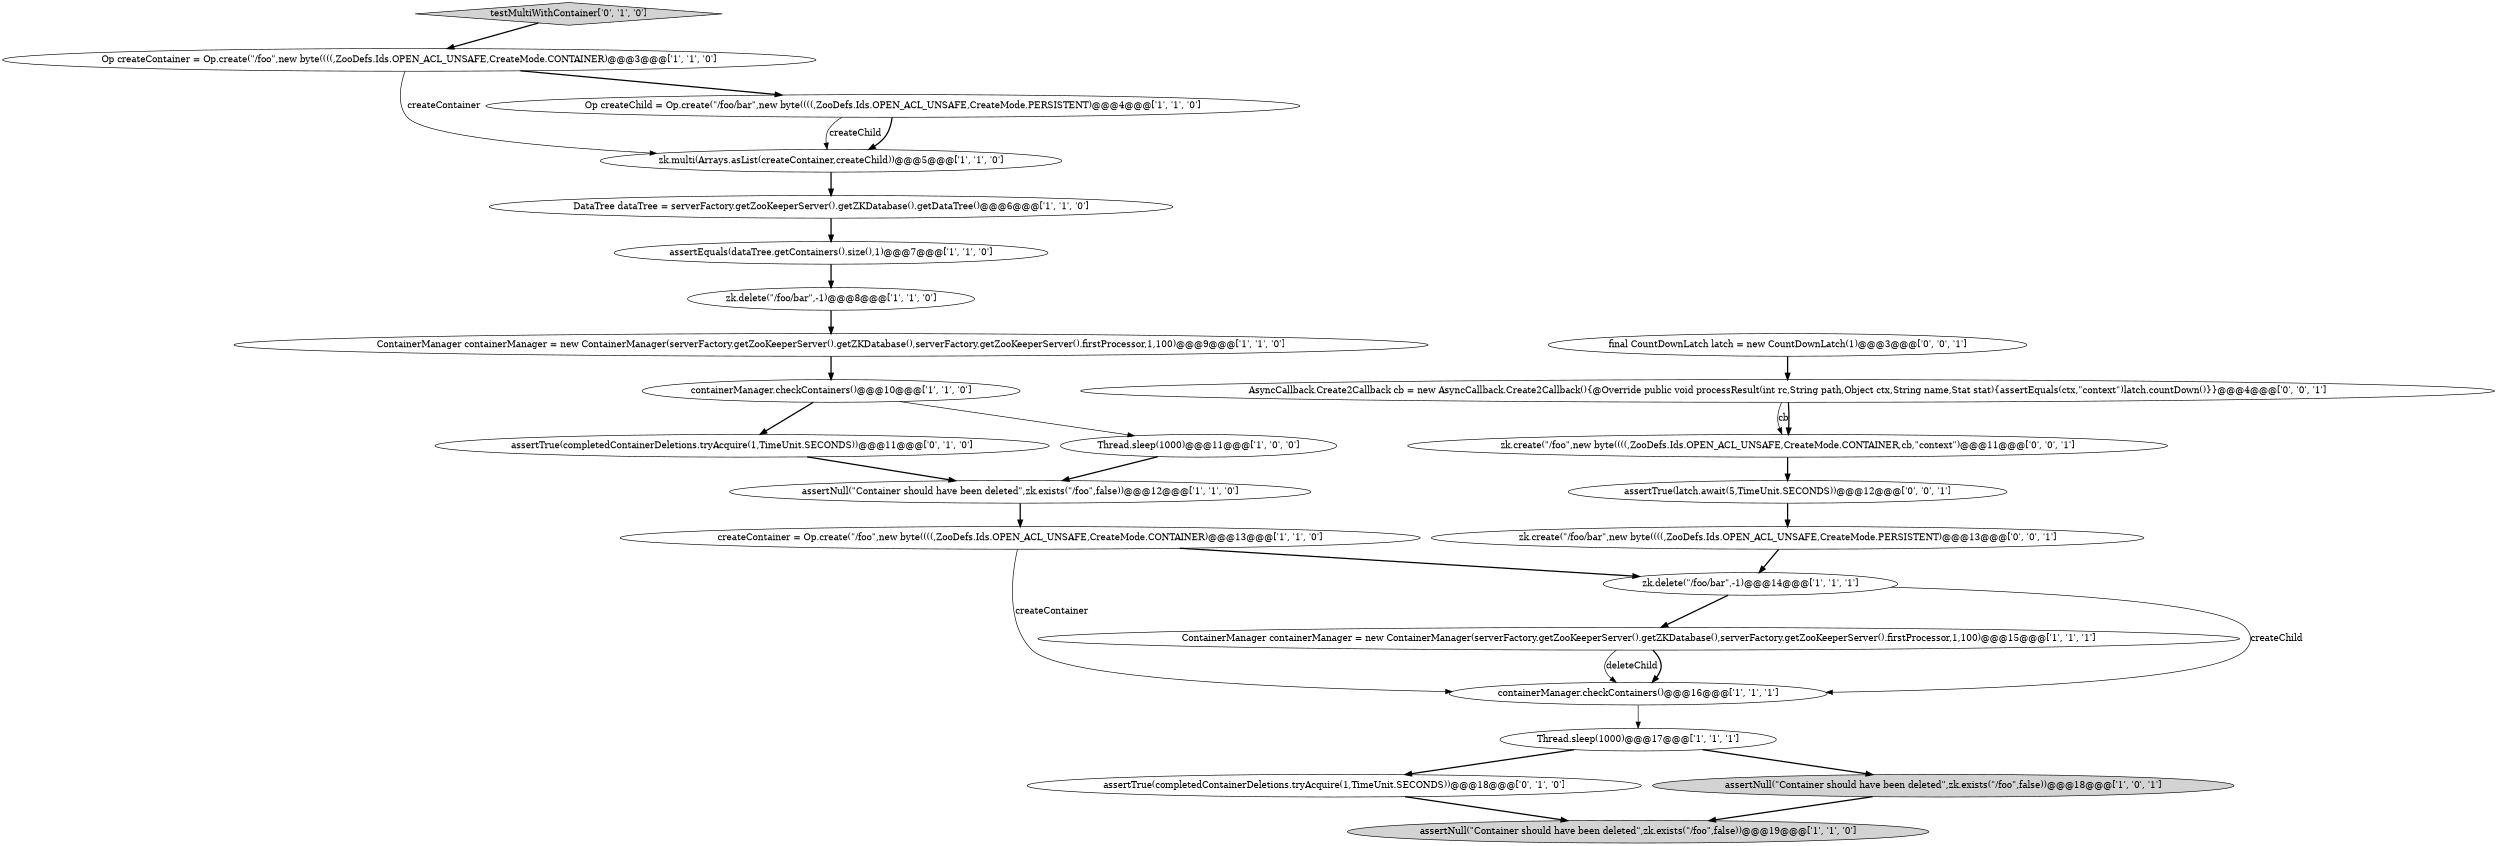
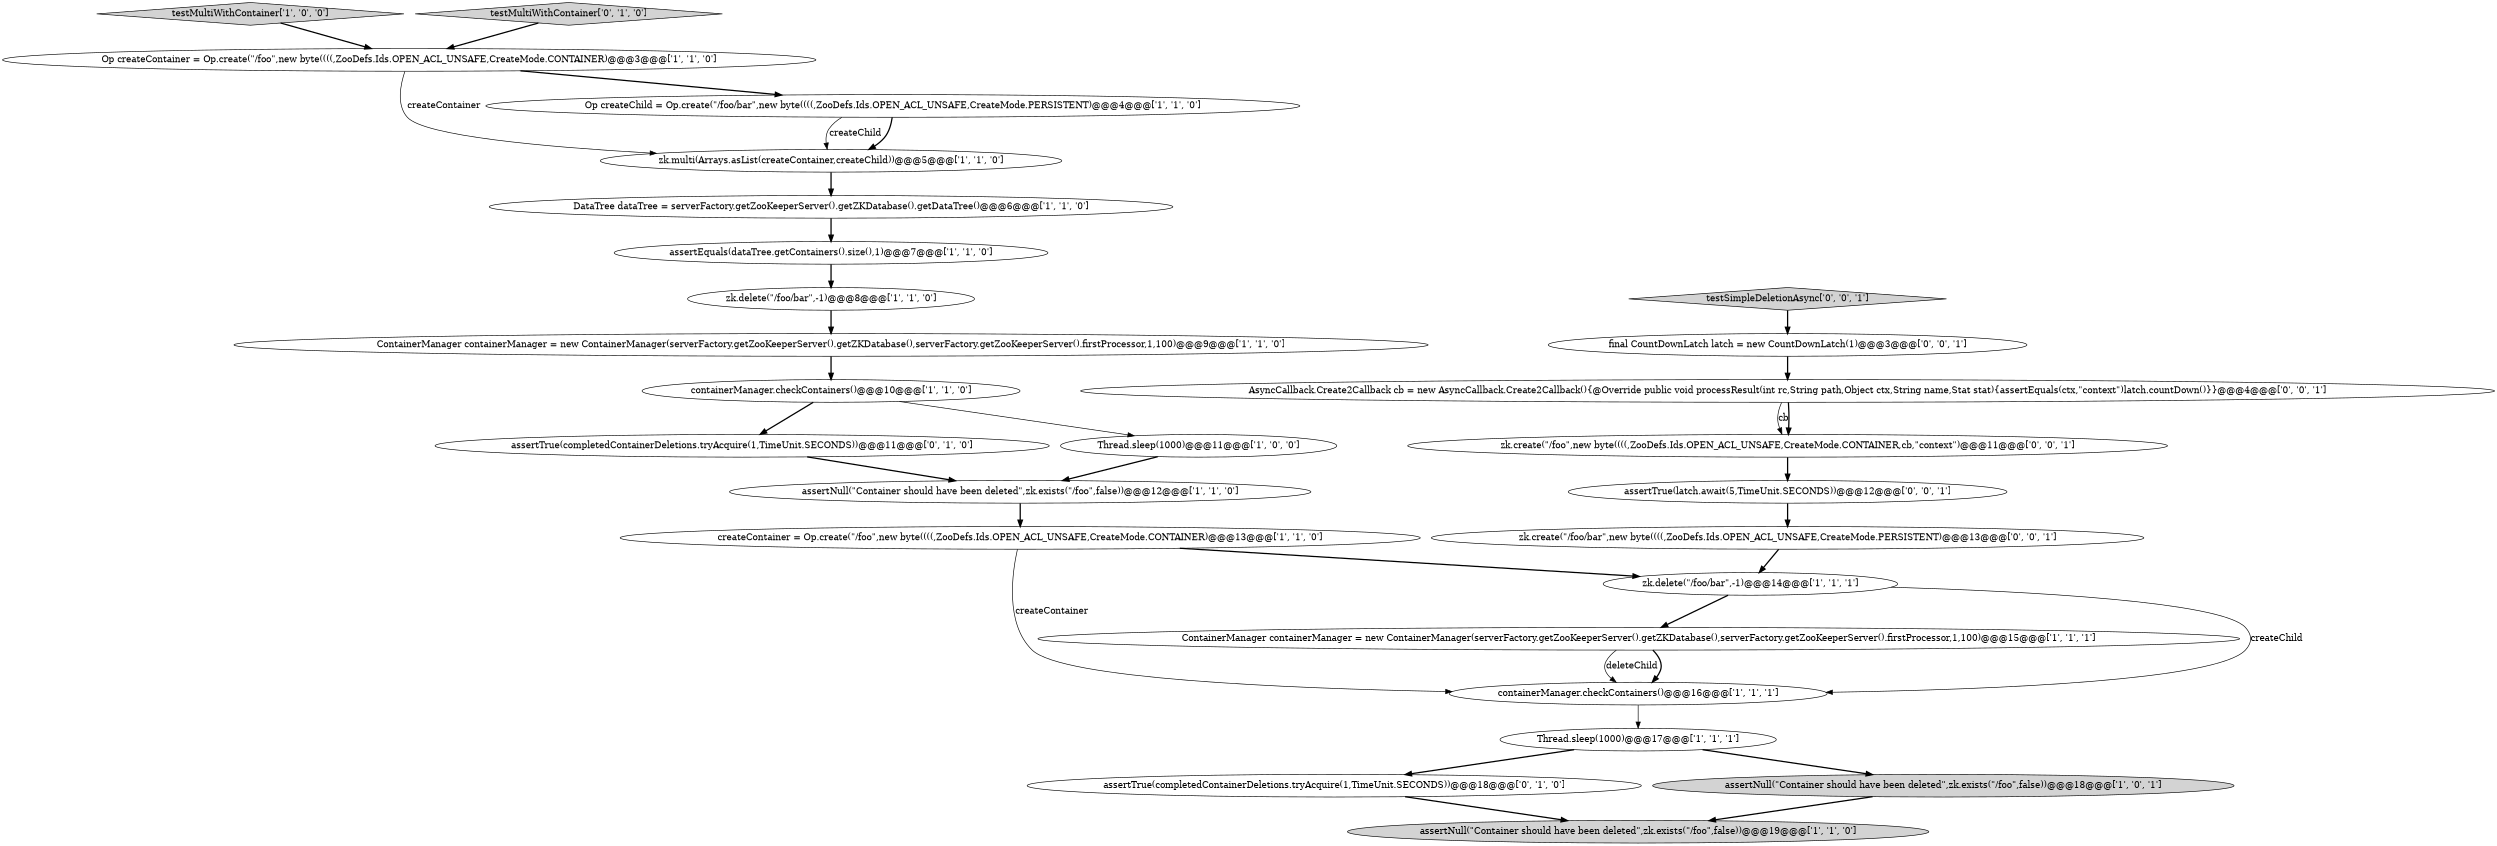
none -> (250, 14)
none -> (1788, 299)
